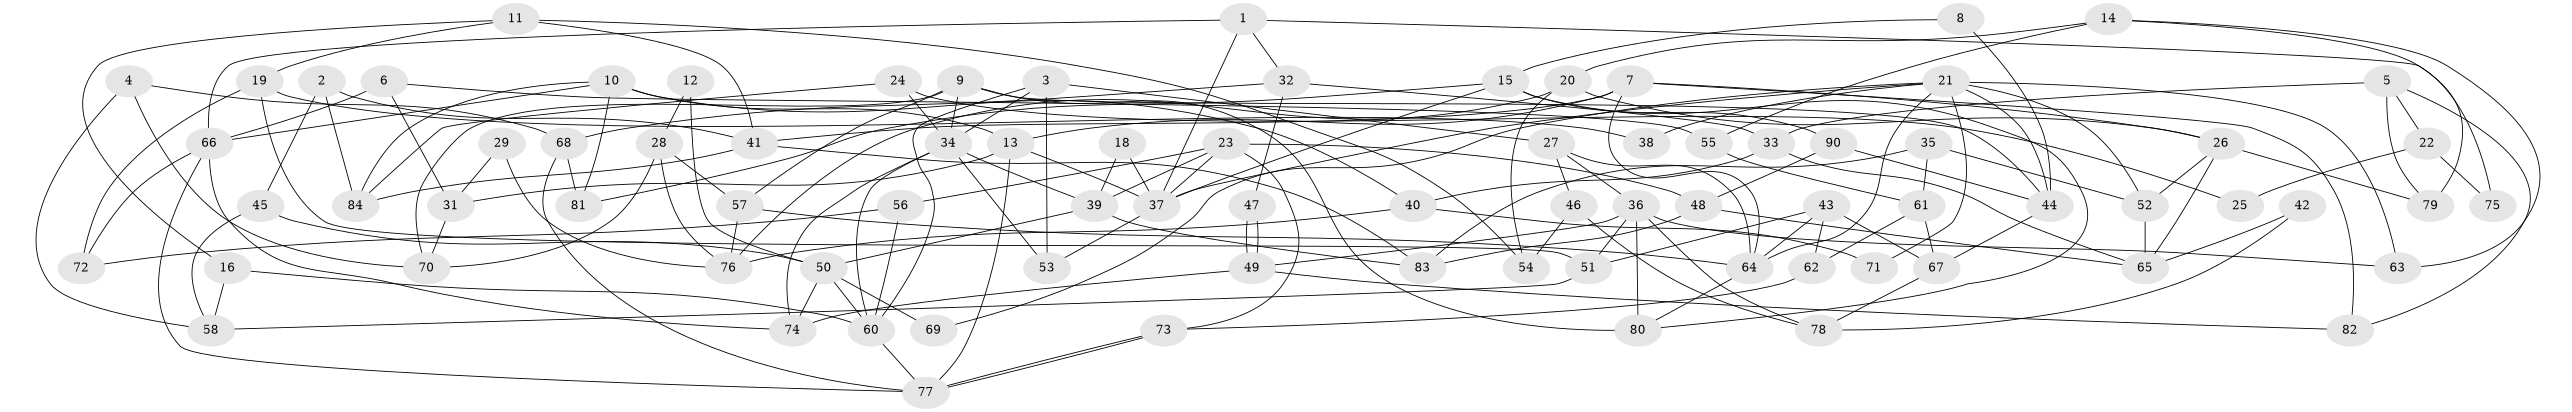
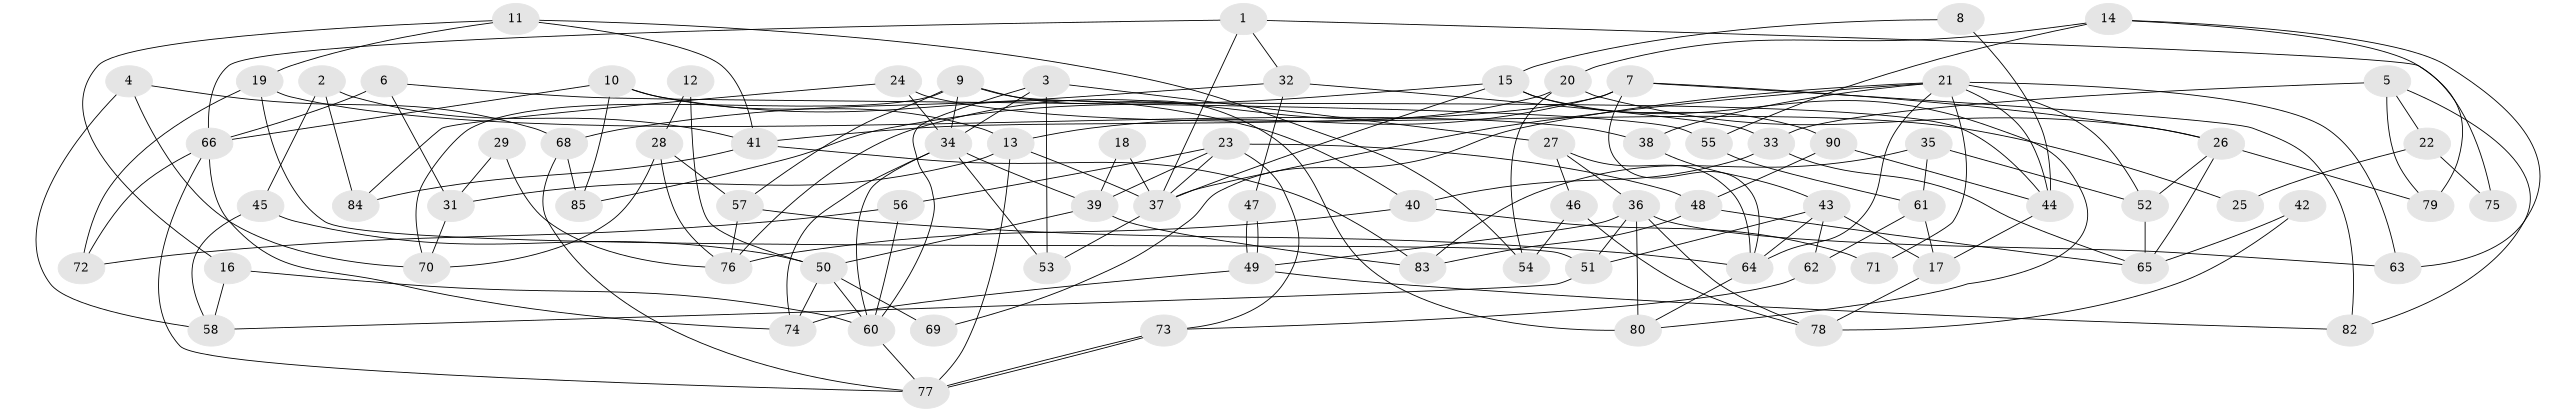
(416, 125) -> none
none -> (1744, 177)
(579, 206) -> (579, 206)
(1937, 268) -> (1937, 268)
